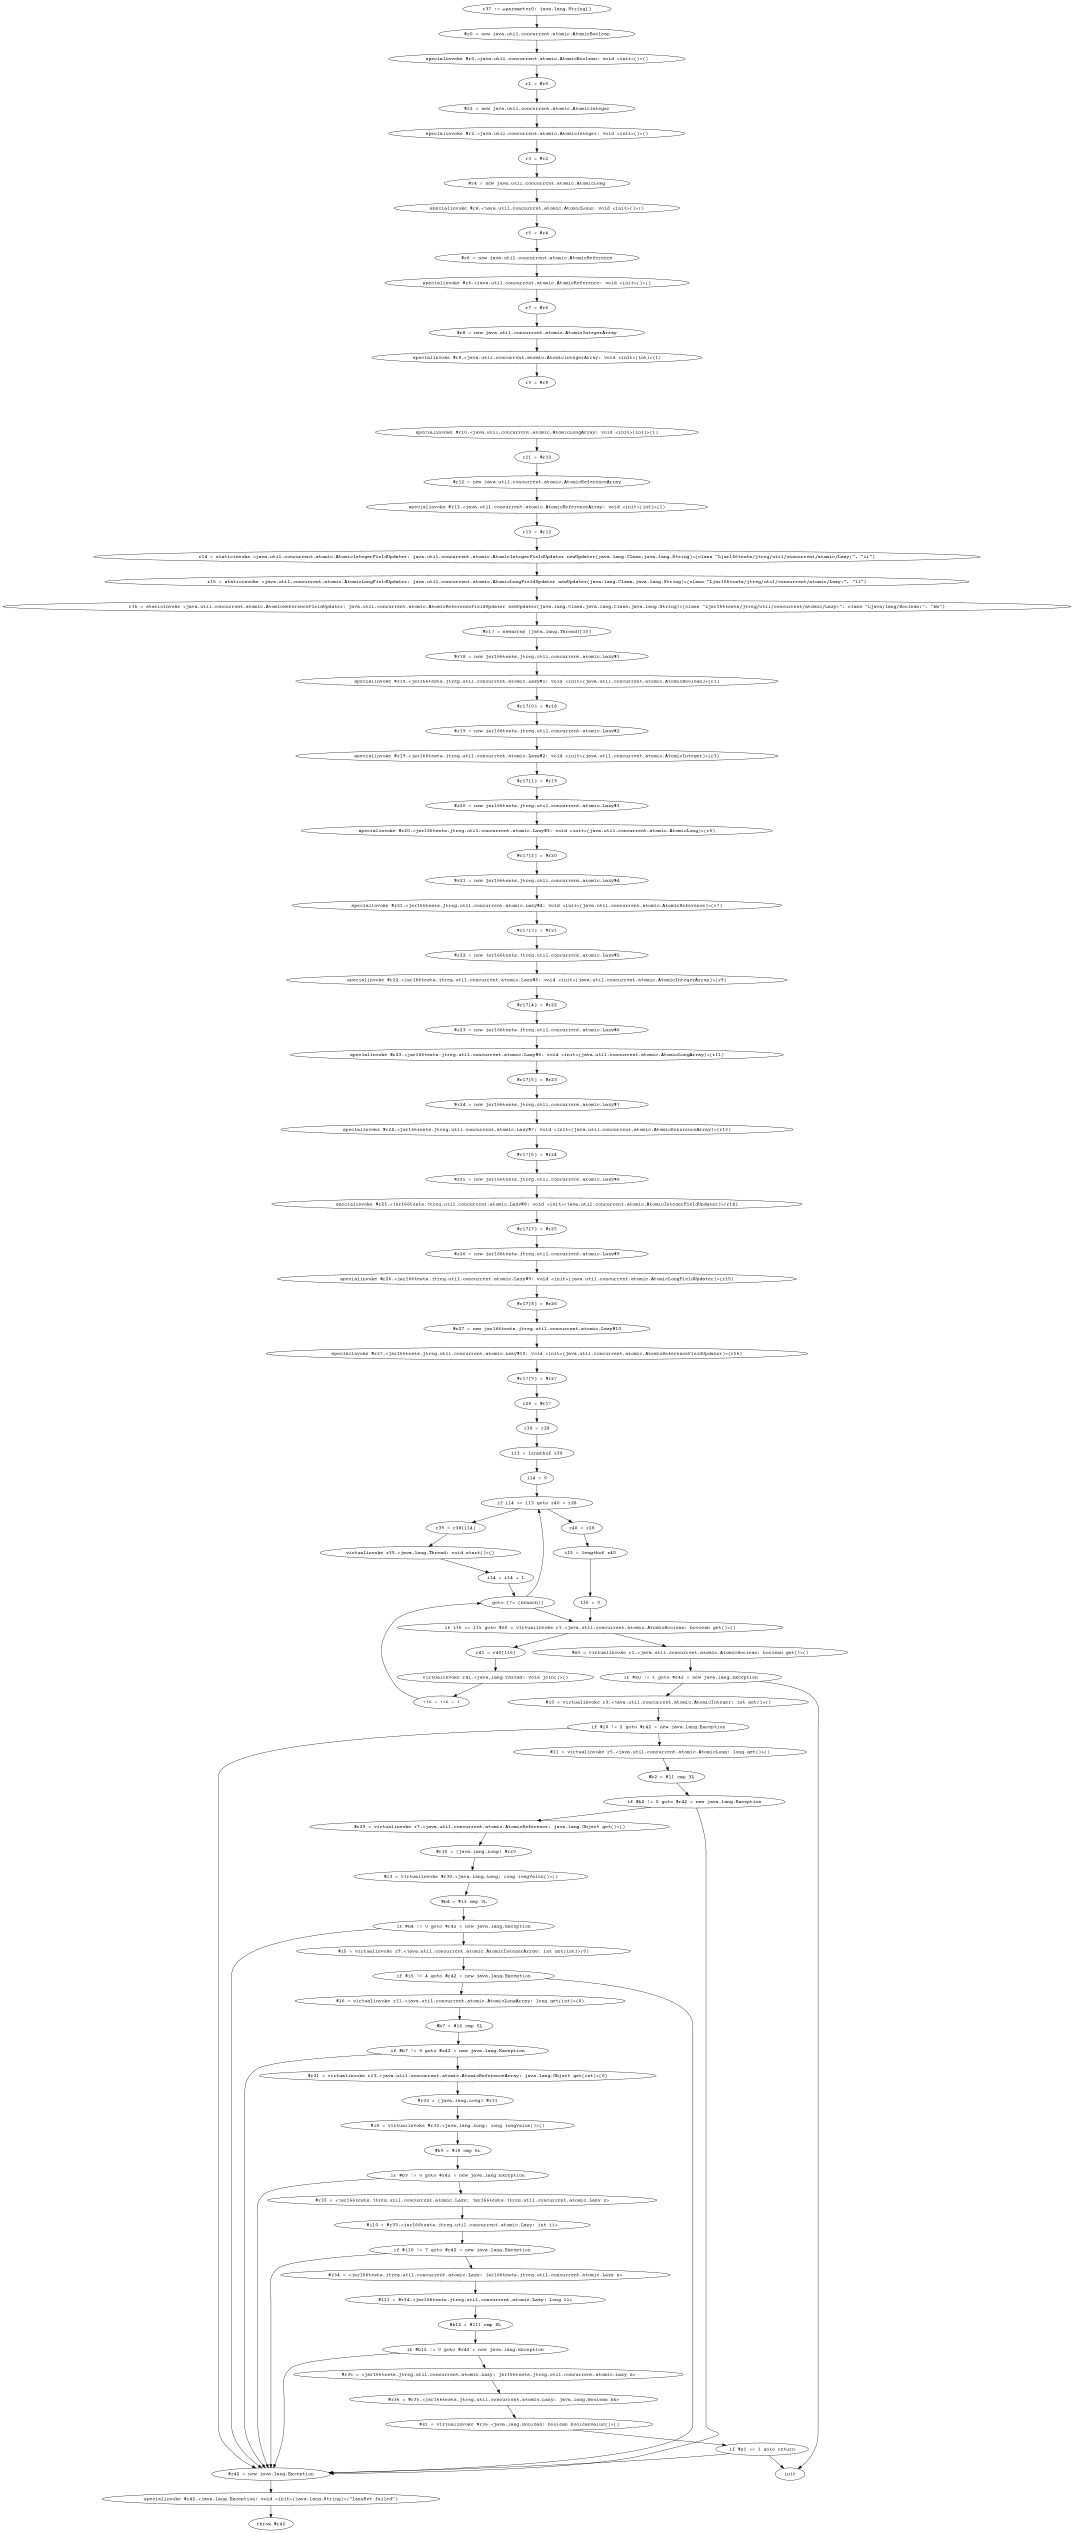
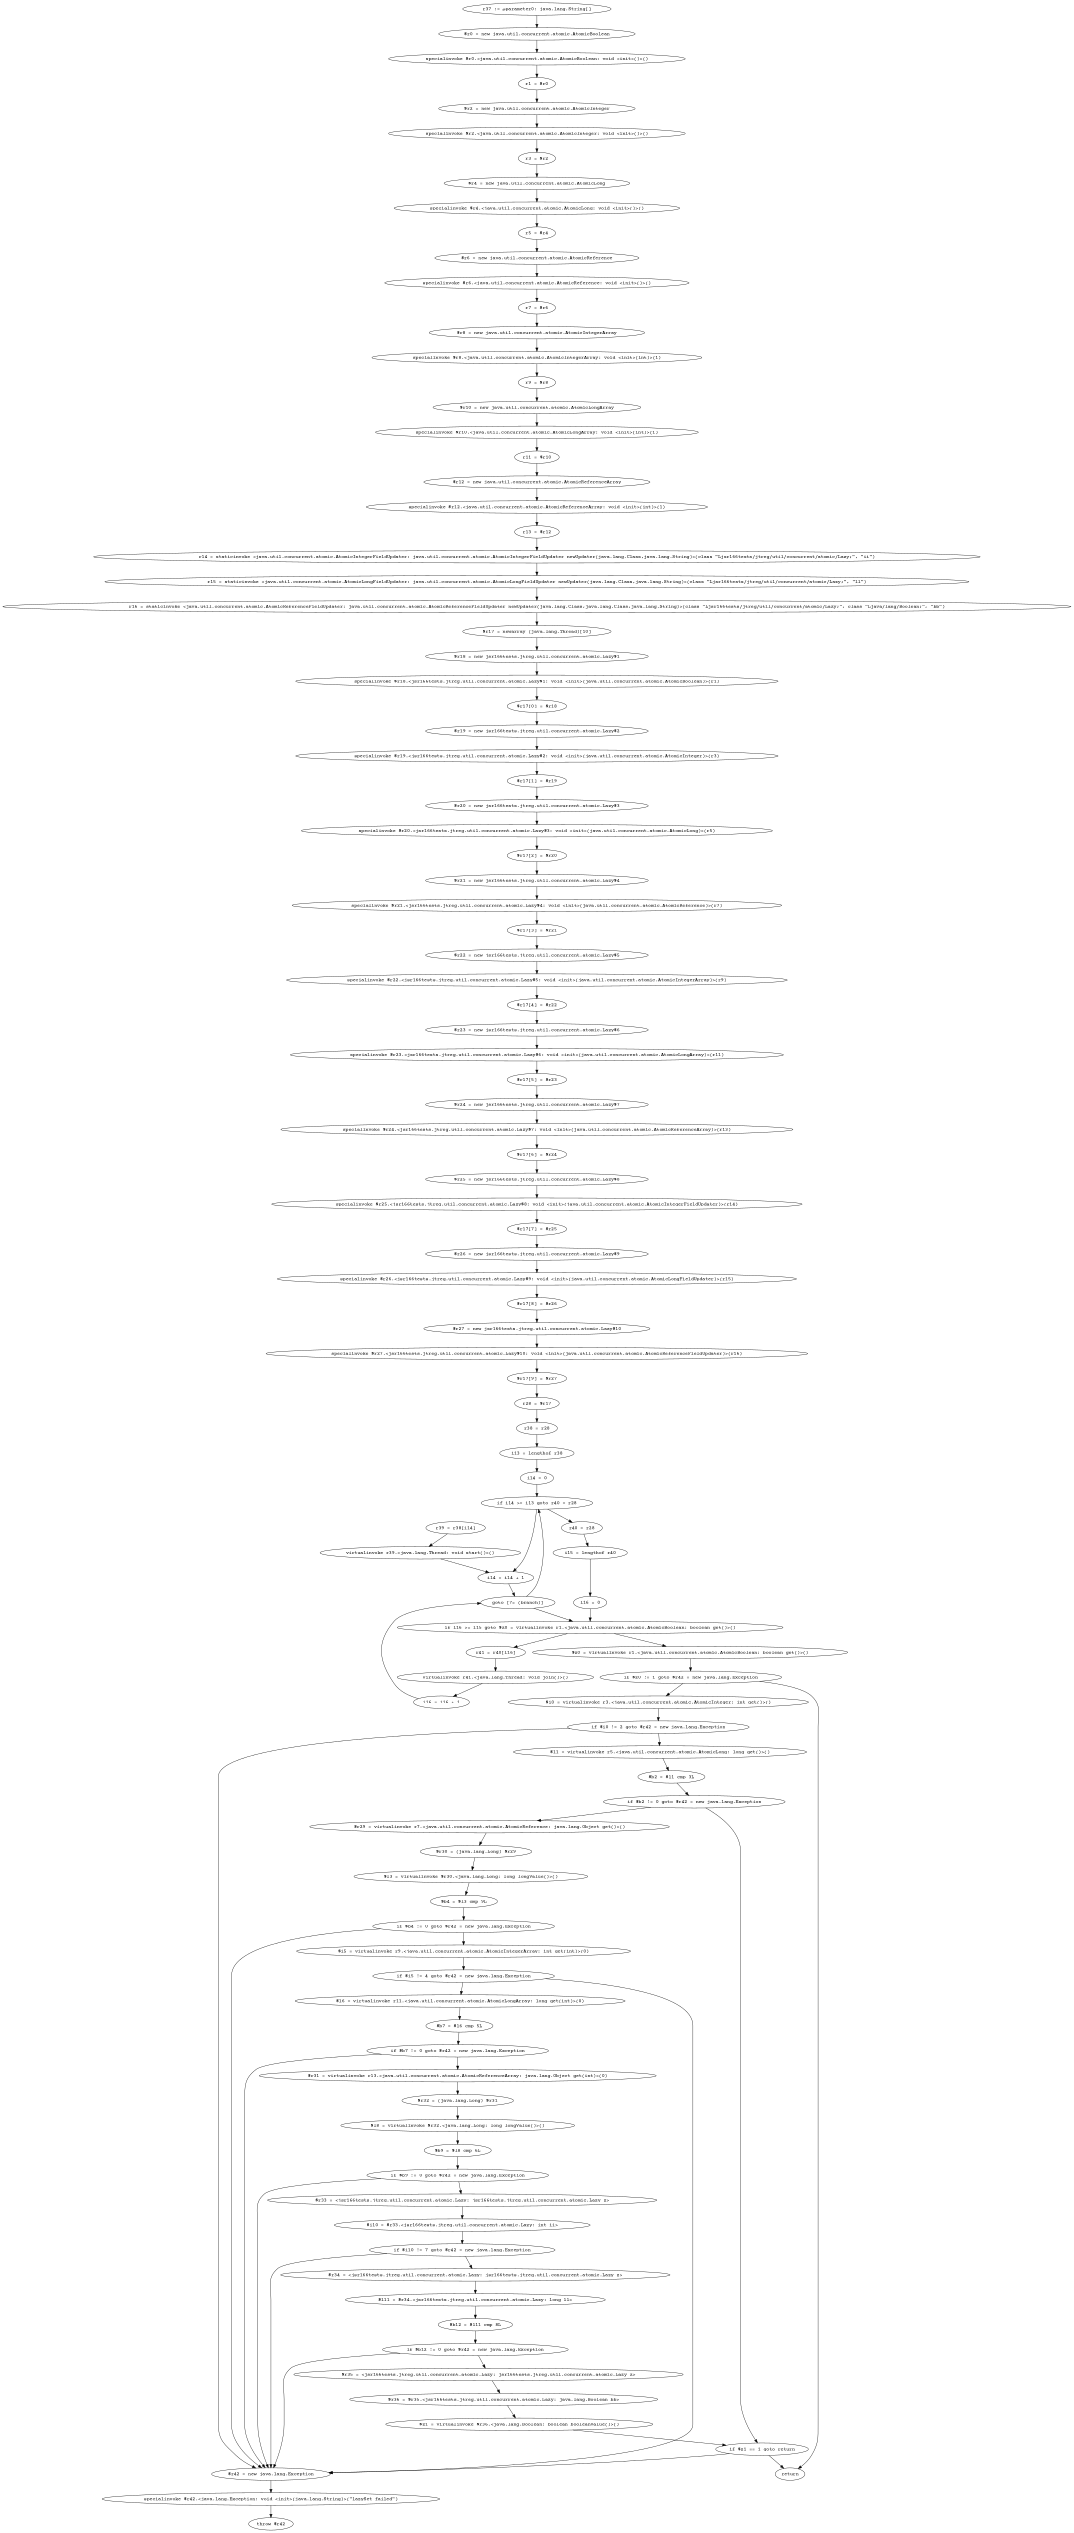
none -> (537, 407)
(497, 1515) -> (531, 1541)
(706, 2318) -> (741, 2118)
(790, 2474) -> (790, 2474)
